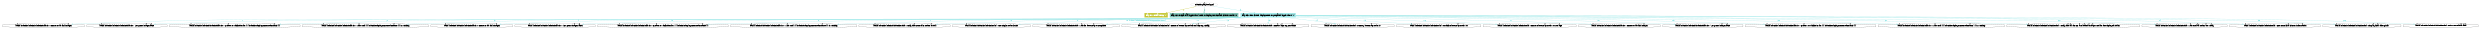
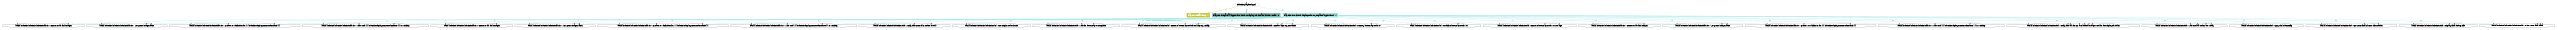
none -> (2266, 26)
